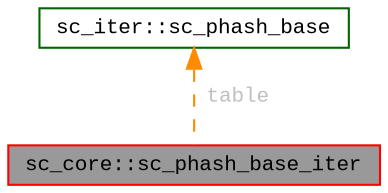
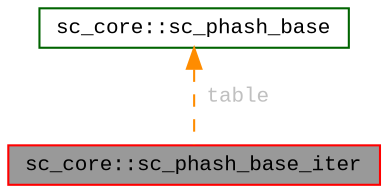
(194, 28) -> (194, 28)
